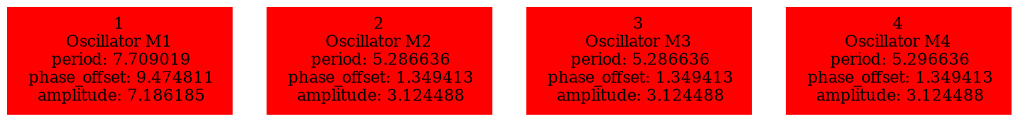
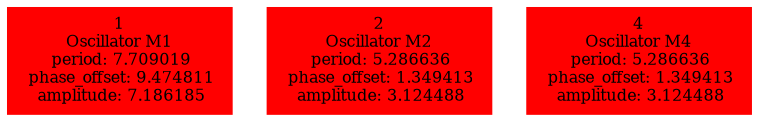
(899, 60) -> (639, 60)
(639, 61) -> none
